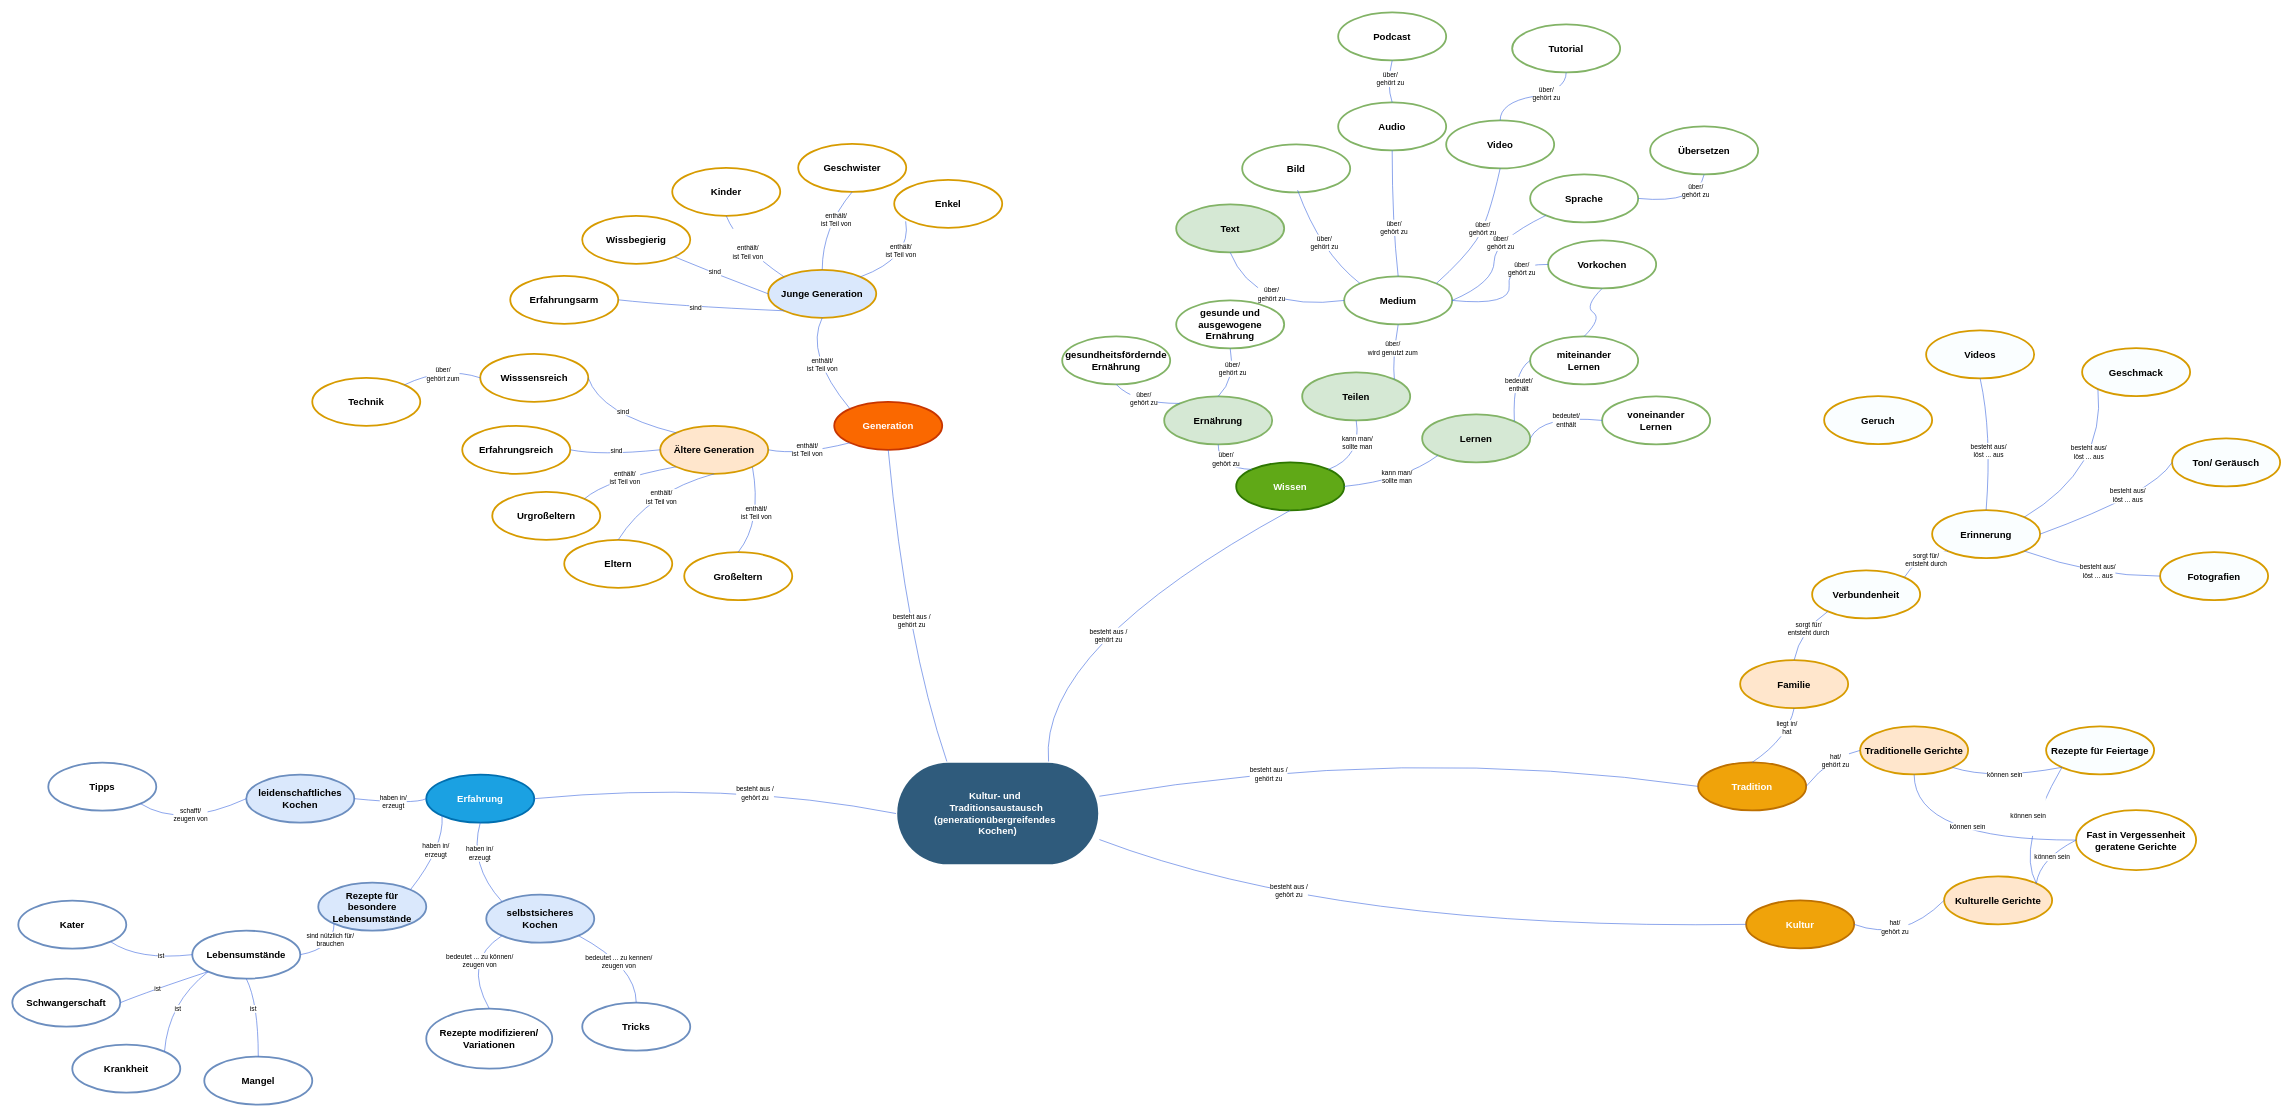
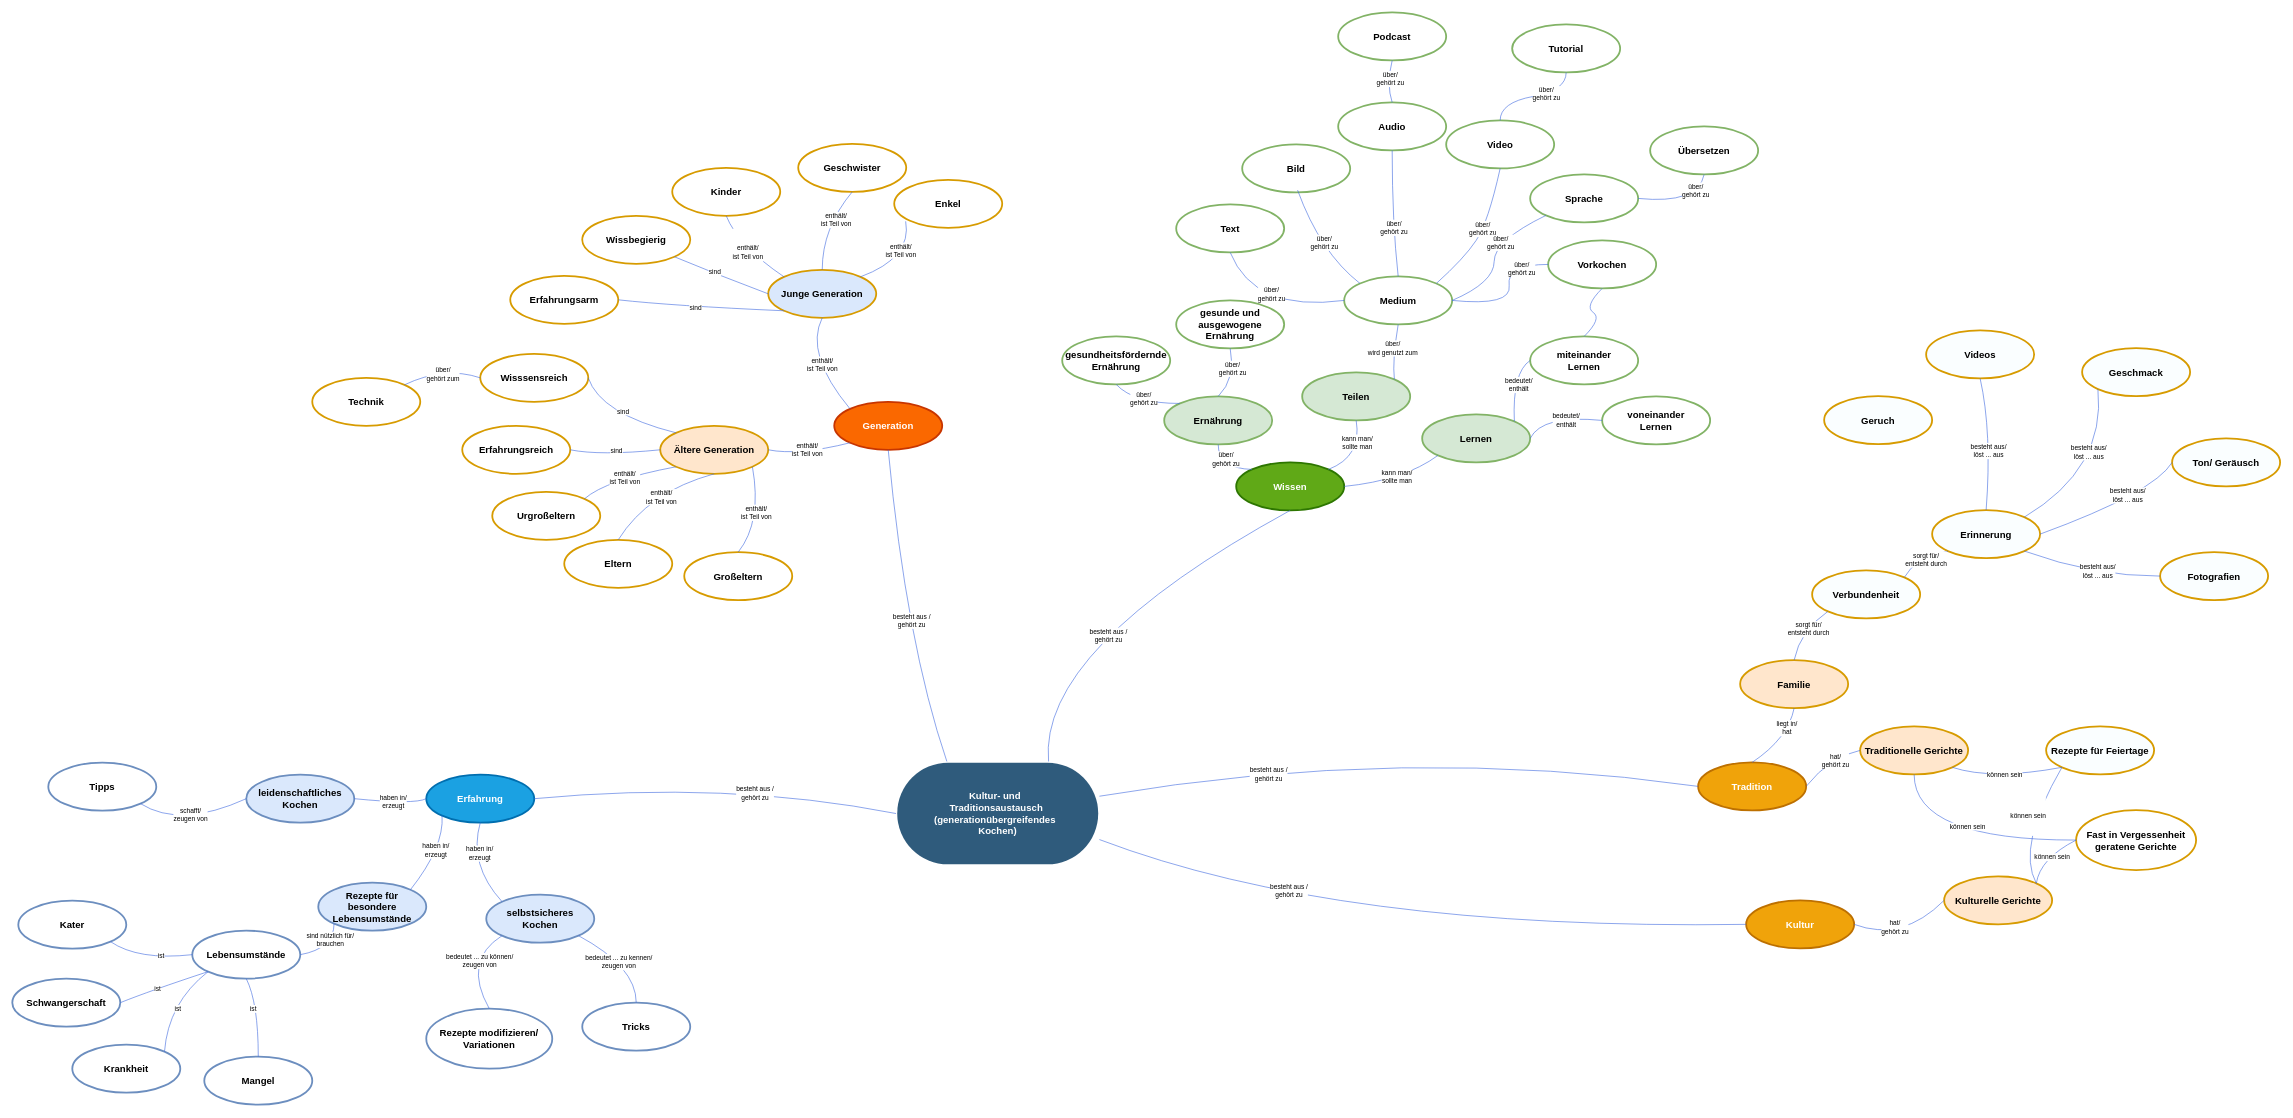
(1230, 228) -> (1230, 228)
